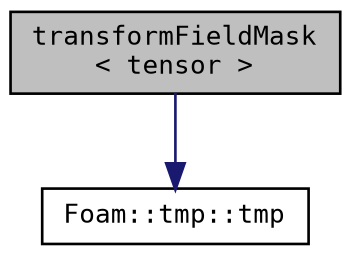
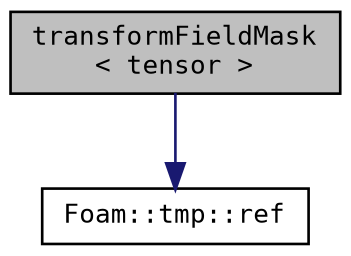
(175, 216) -> (175, 216)
